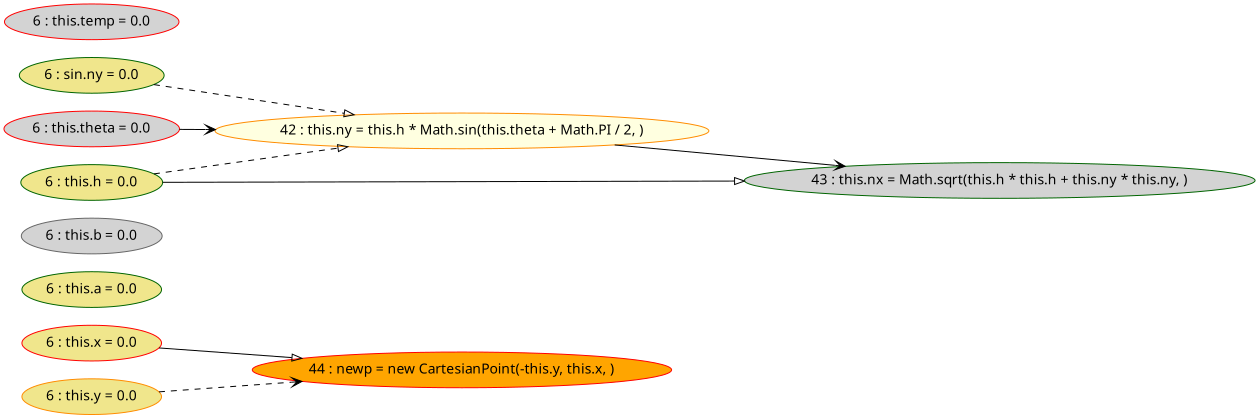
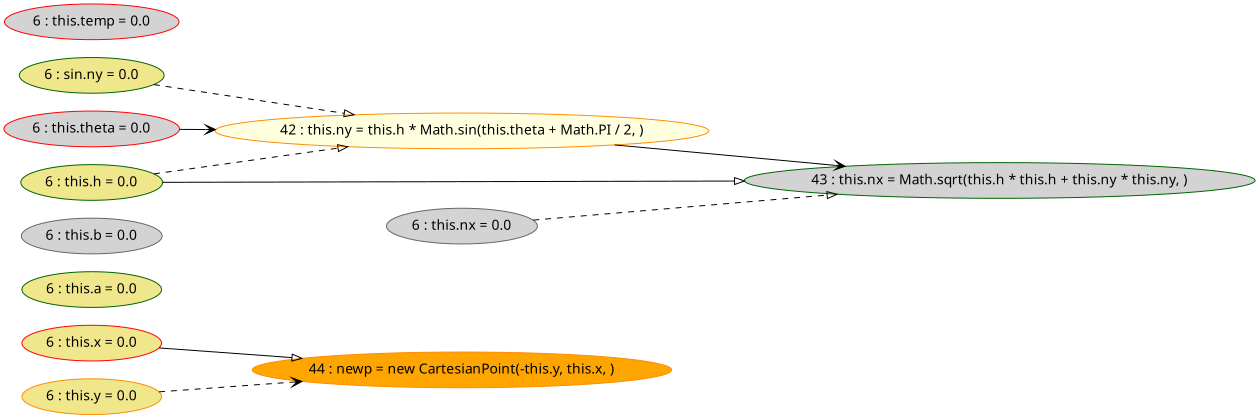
none -> (462, 226)
(462, 370) -> (462, 370)
